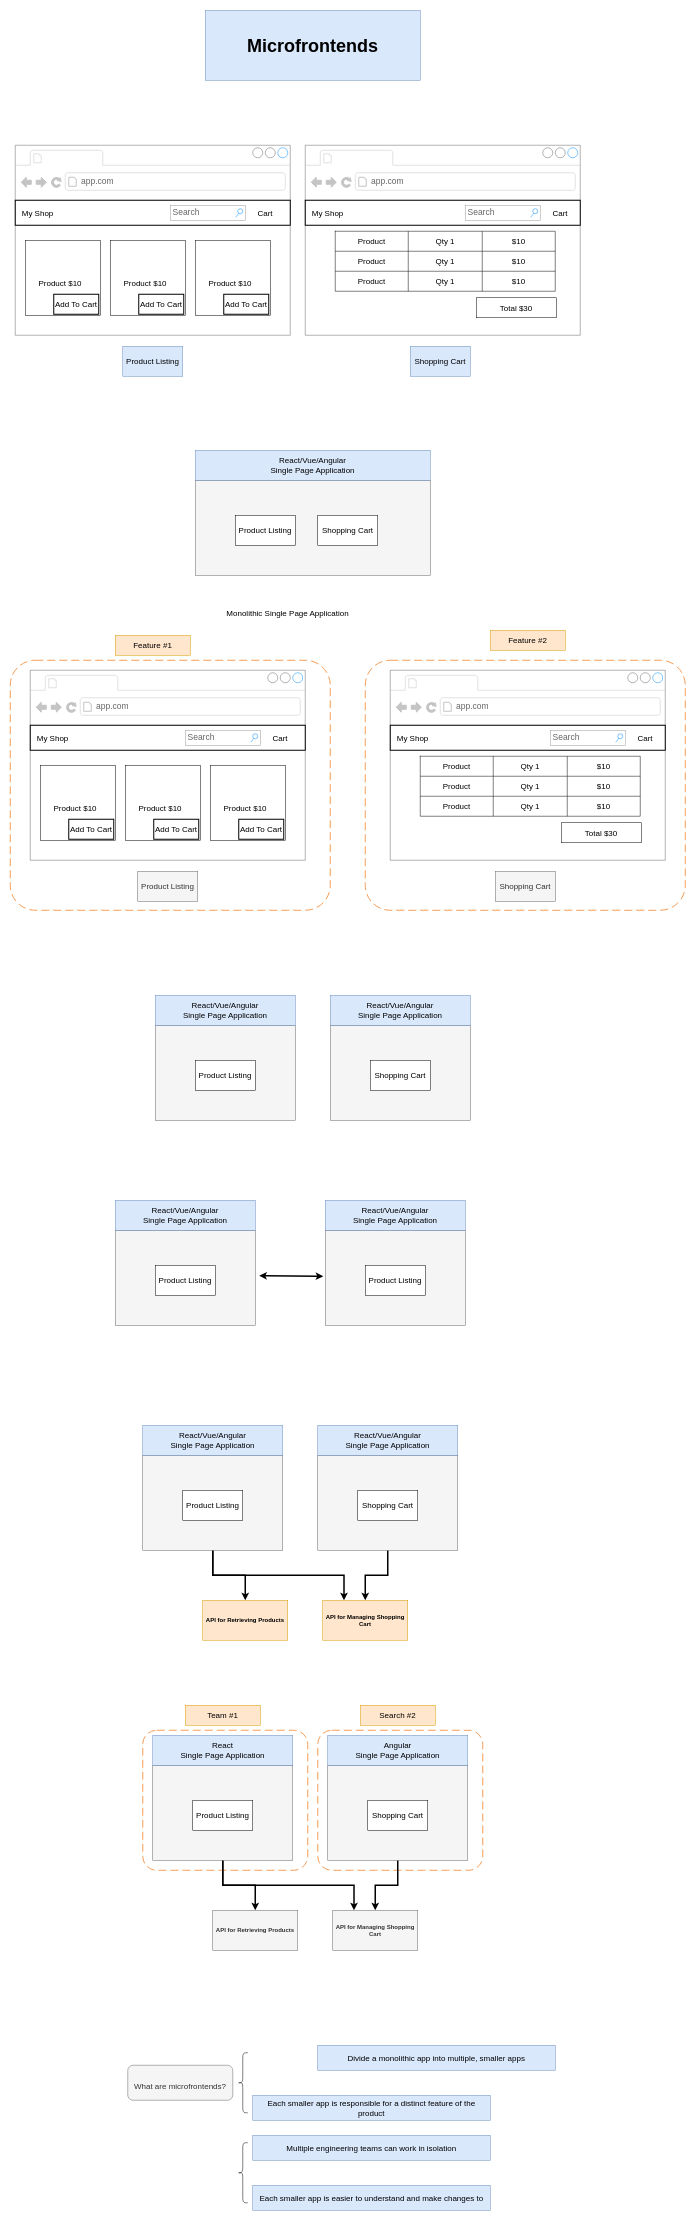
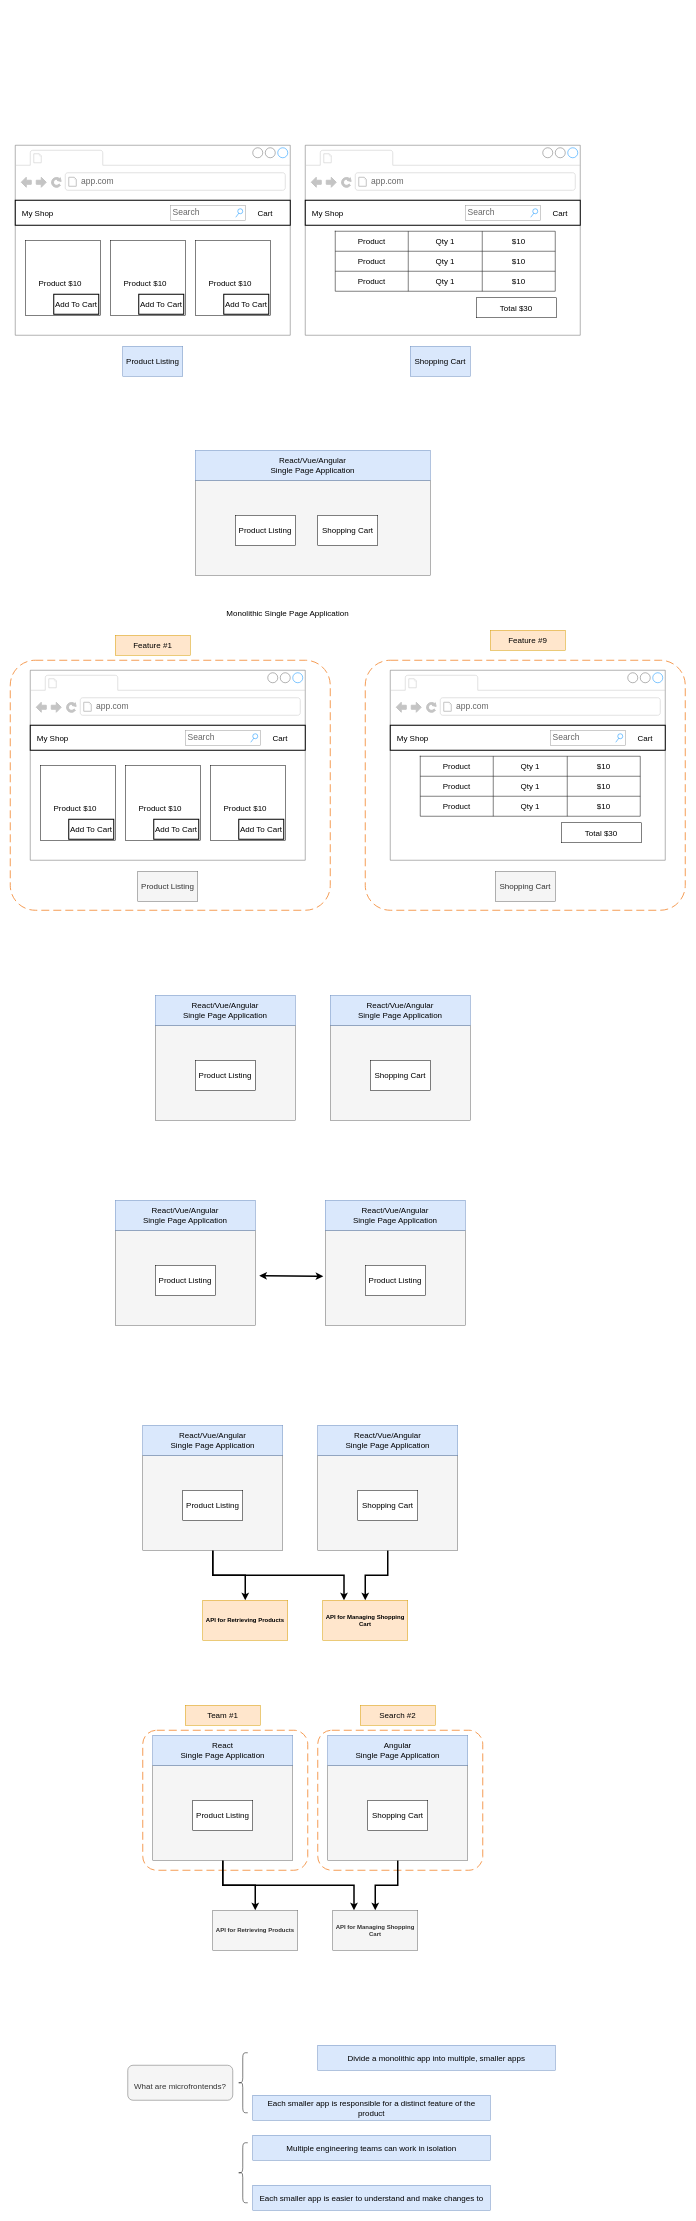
(313, 45) -> none
(528, 640) -> (528, 640)
